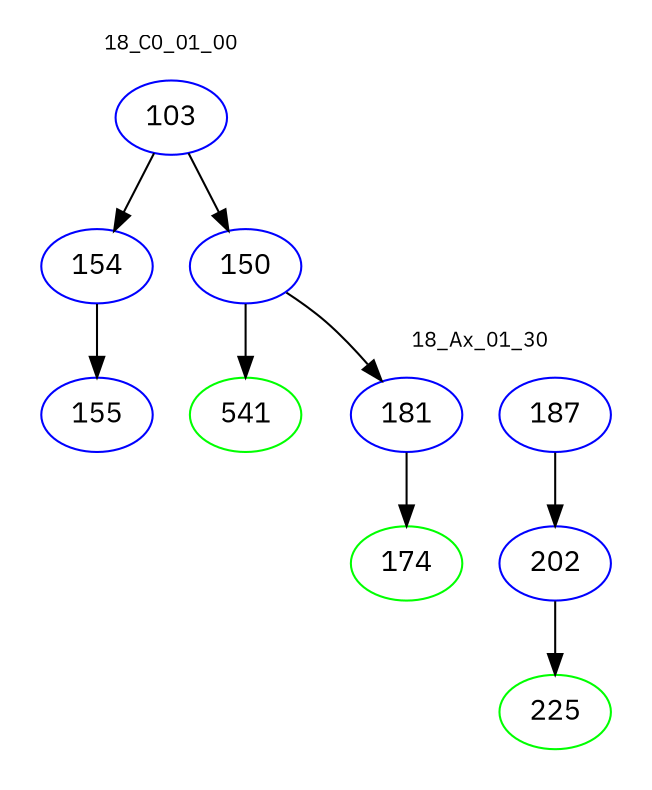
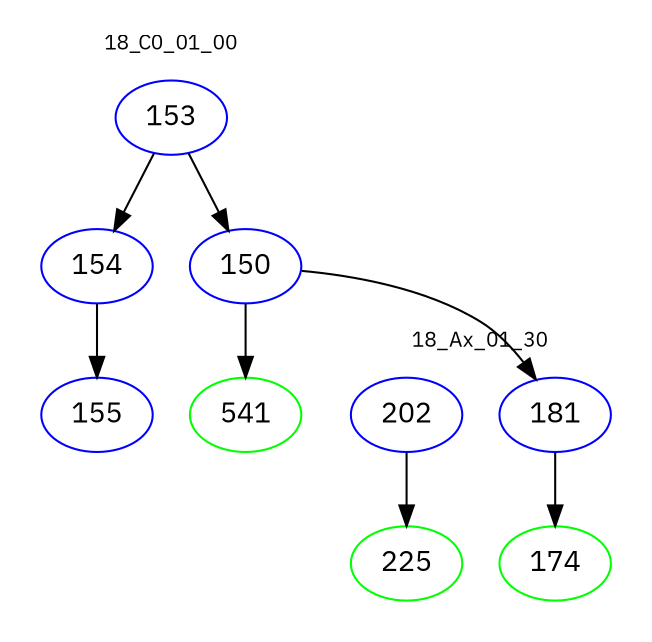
(171, 118) -> (171, 118)
(555, 415) -> none
